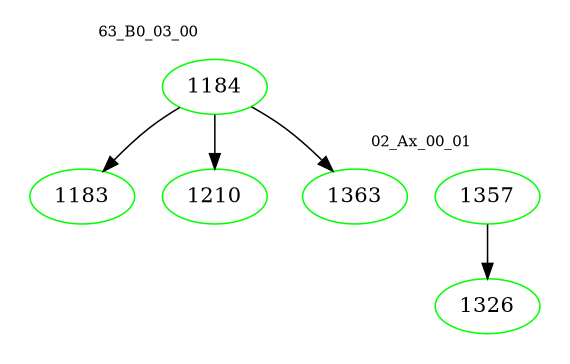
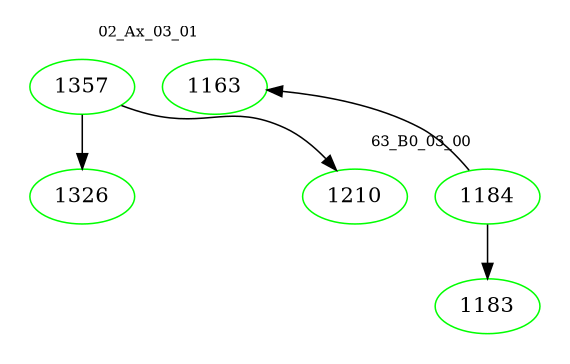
(215, 134) -> (229, 116)
(421, 142) -> (149, 33)
(355, 197) -> (215, 87)
